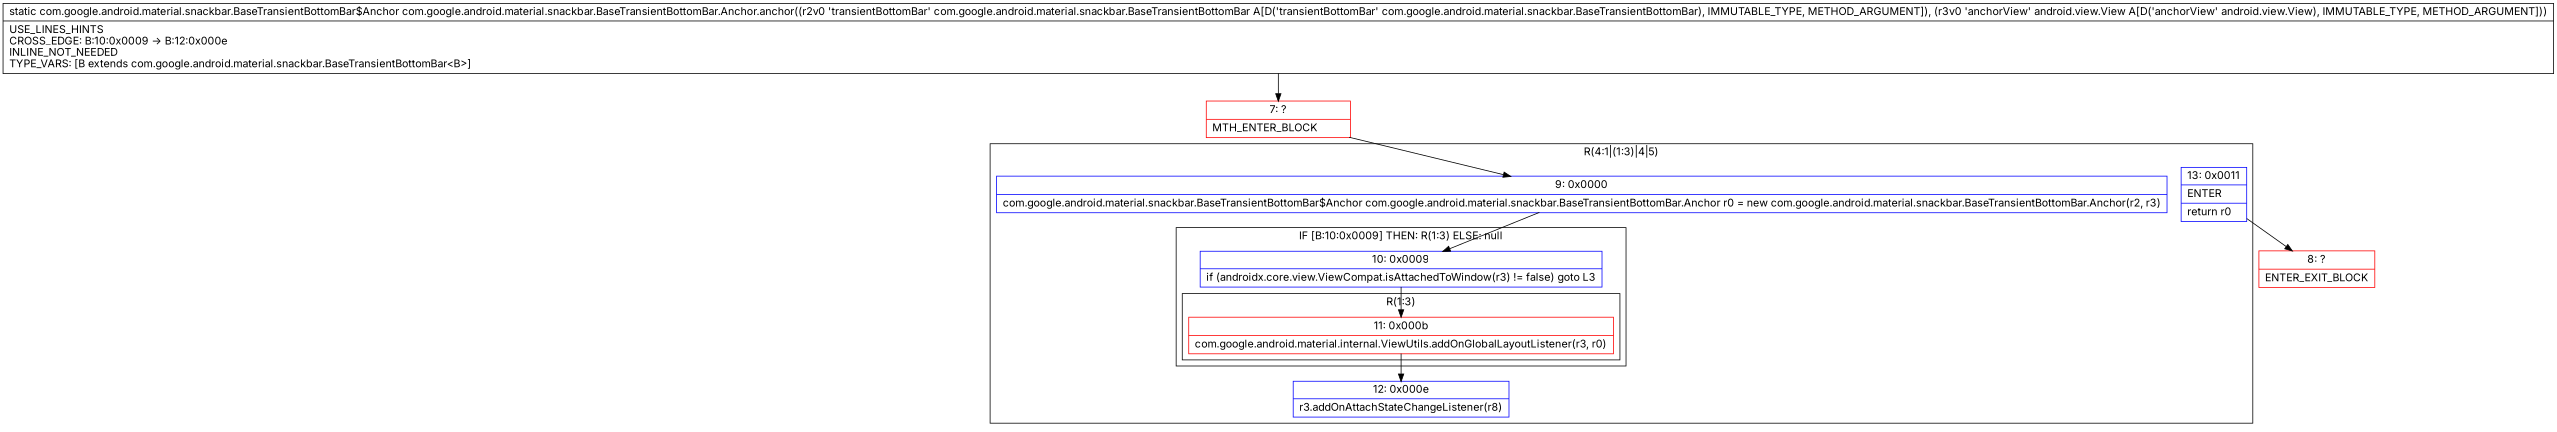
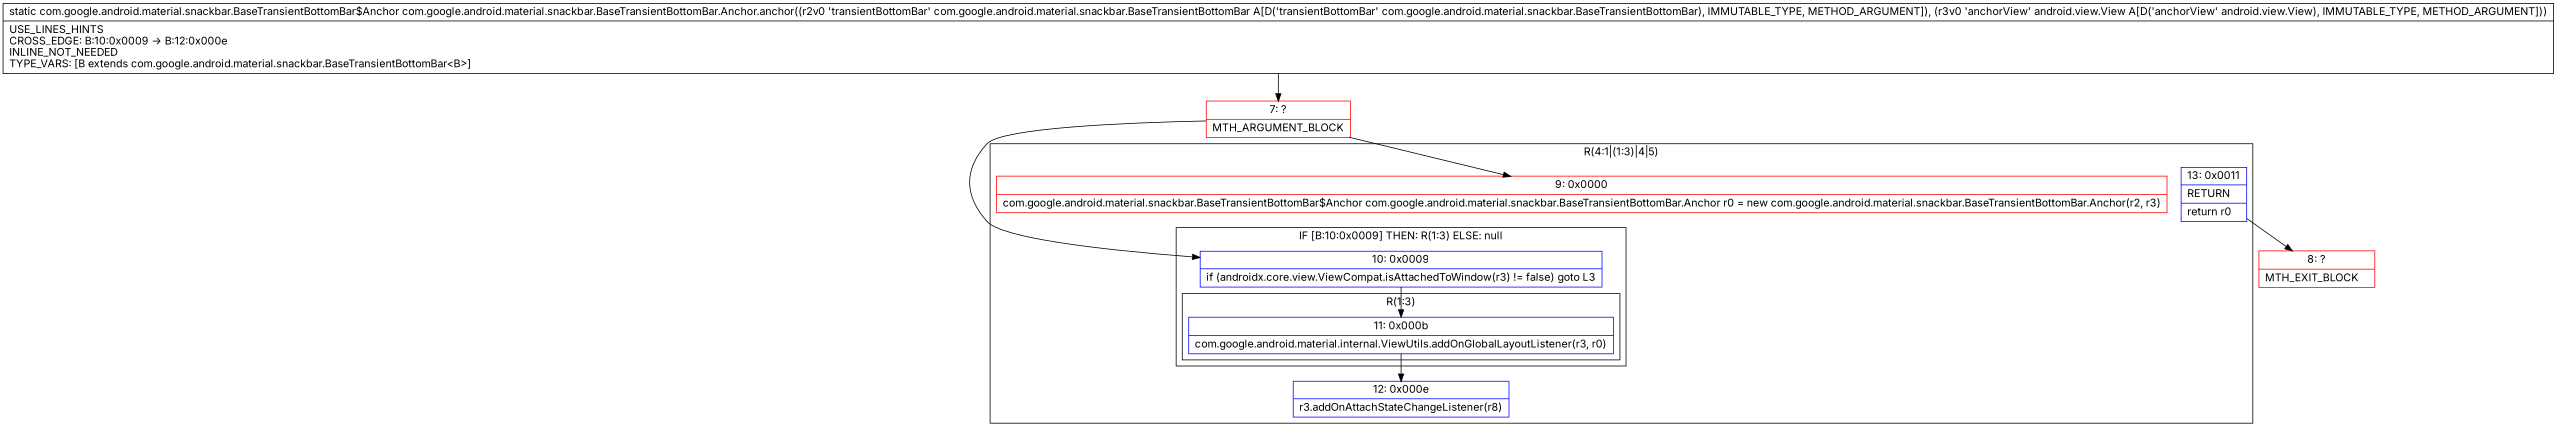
(1265, 128) -> (1278, 128)
(1582, 194) -> (1582, 194)
(2205, 194) -> (2209, 194)
(1490, 232) -> (970, 177)
(2317, 278) -> (2312, 278)
(1401, 336) -> (1401, 336)
